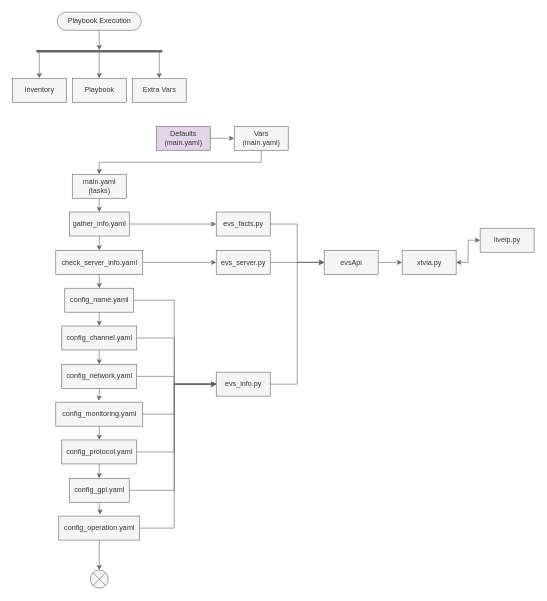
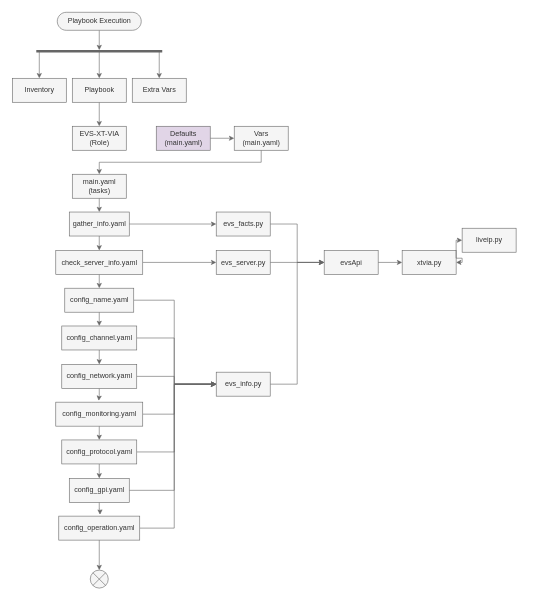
none -> (99, 120)
none -> (99, 138)
(507, 240) -> (489, 240)
